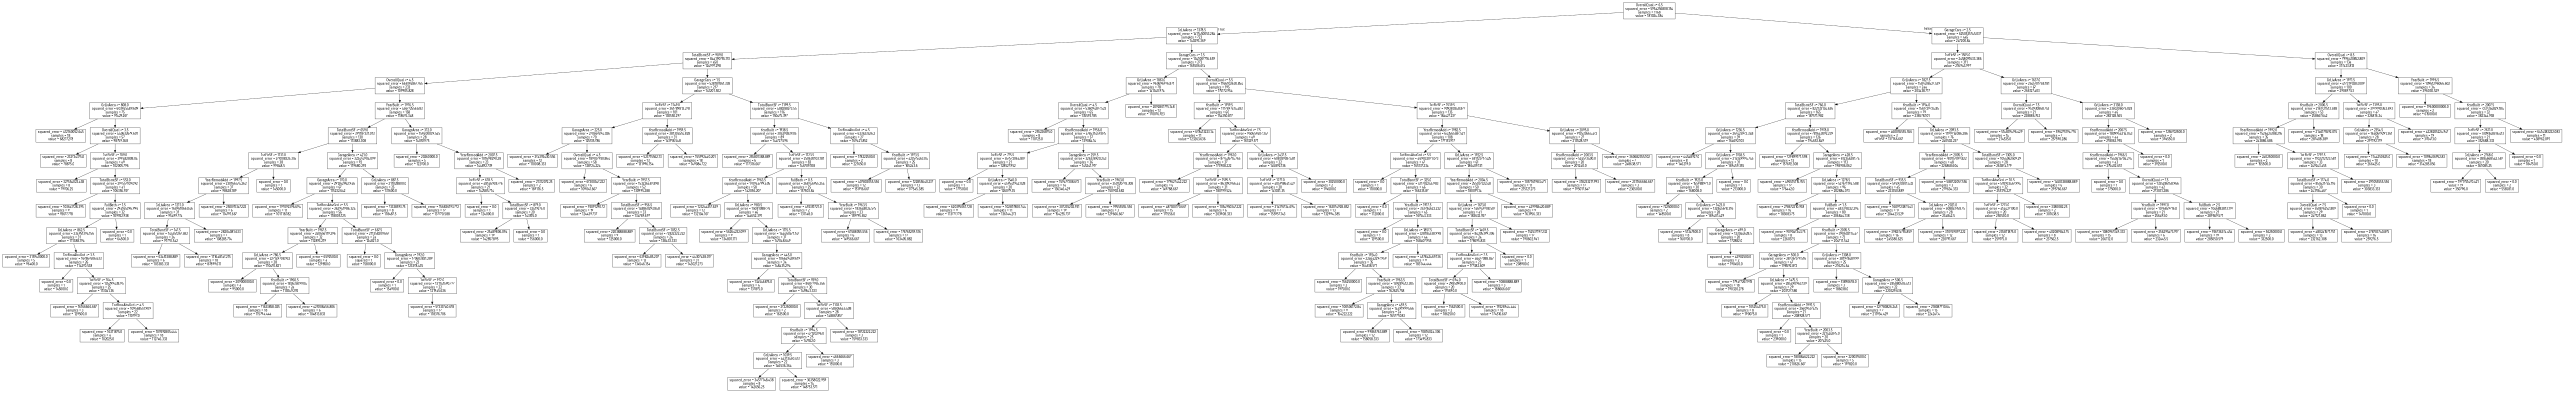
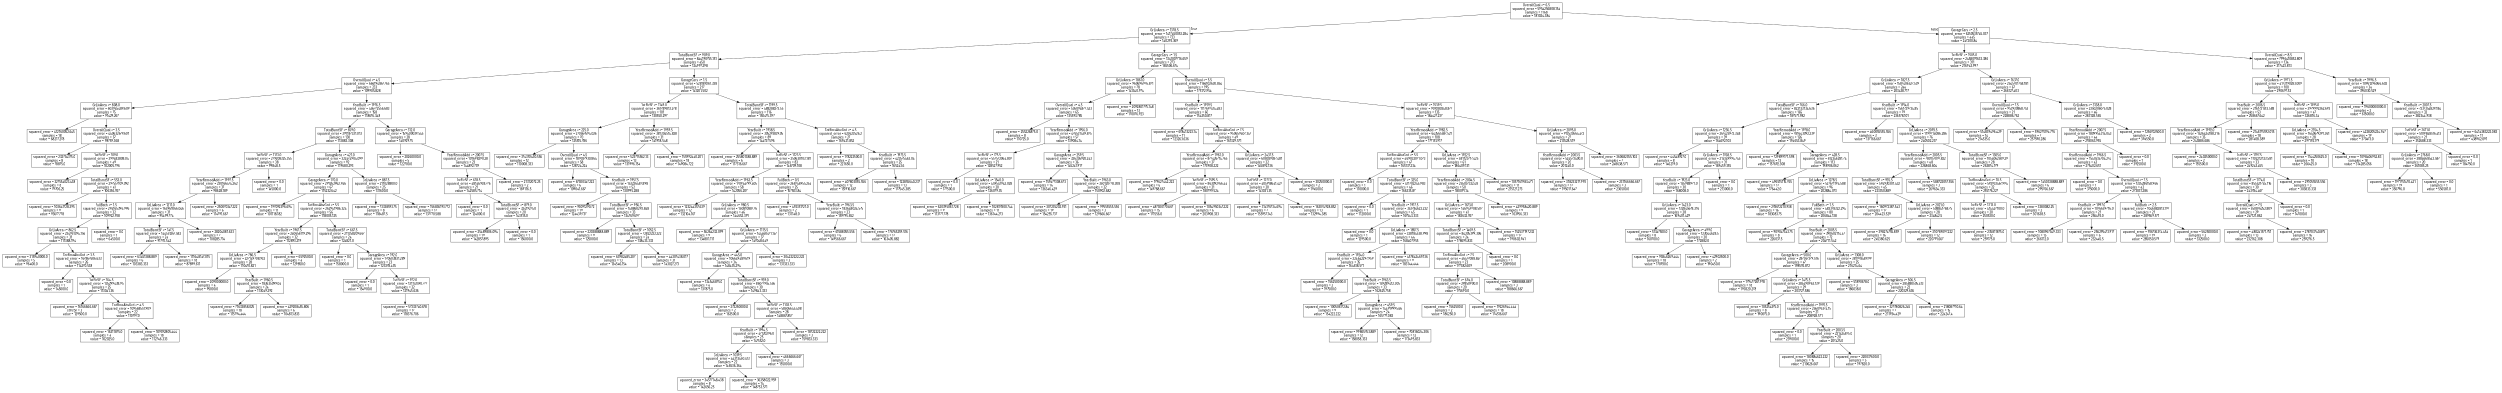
(1889, 136) -> (1868, 136)
(1944, 186) -> (1931, 186)
(2456, 186) -> (2393, 186)
(2502, 186) -> (2439, 186)
(1659, 211) -> none
(2047, 236) -> none
(209, 261) -> (188, 261)
(364, 261) -> (337, 261)
none -> (781, 261)
none -> (1656, 261)
(75, 311) -> (75, 311)
(312, 311) -> (286, 311)
